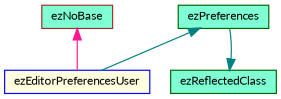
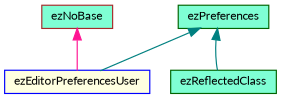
(231, 44) -> (216, 55)
